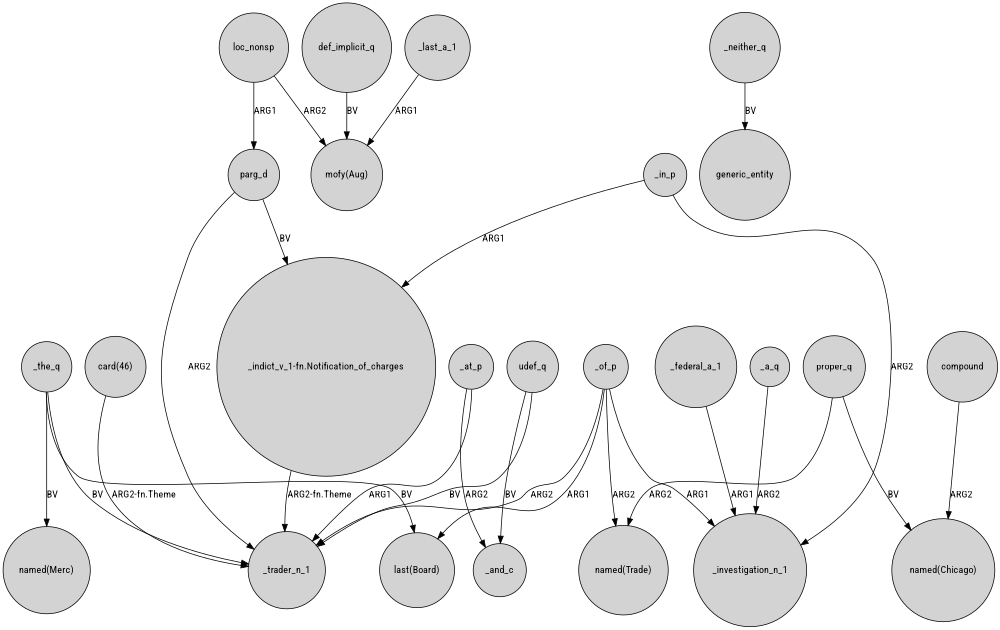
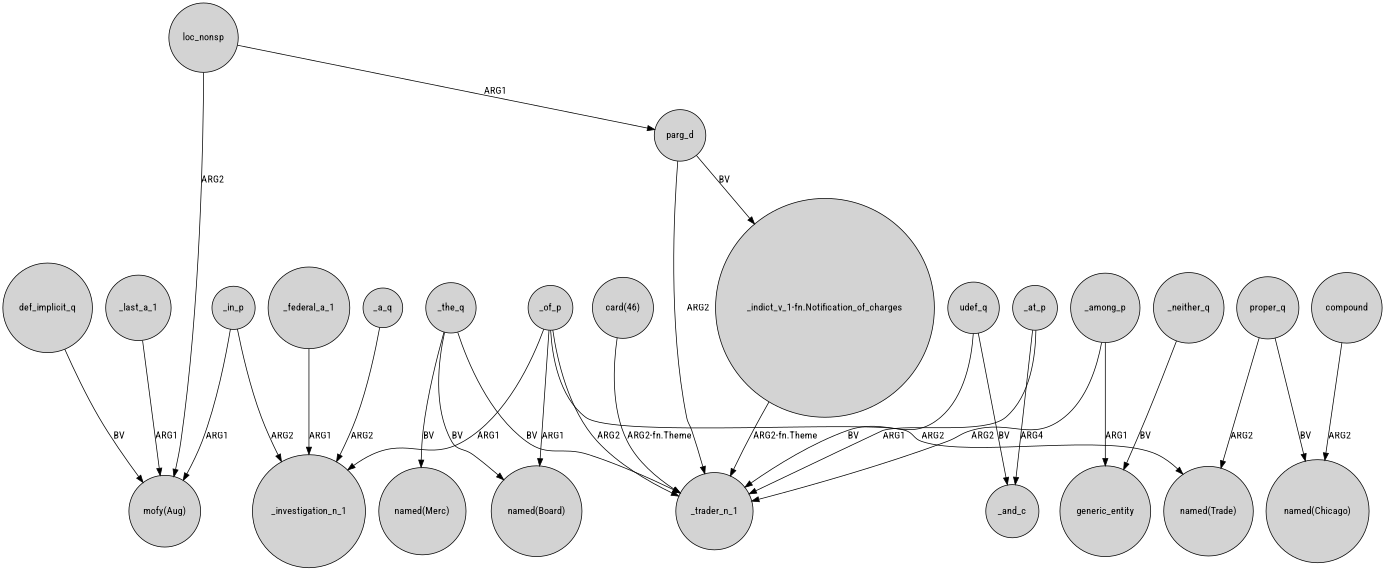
(520, 219) -> (214, 403)
none -> (1105, 308)
(477, 495) -> (1032, 436)
(417, 570) -> (537, 511)
